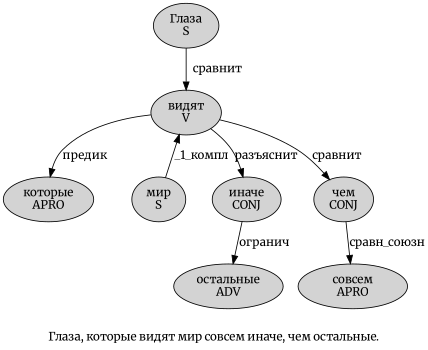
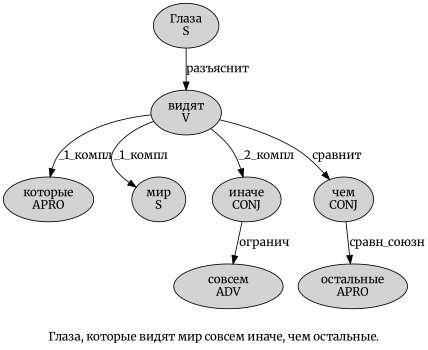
(218, 69) -> (218, 69)
(85, 156) -> (85, 156)
(266, 156) -> (266, 156)
(171, 160) -> (117, 146)
(228, 286) -> (228, 286)
(353, 286) -> (353, 286)
